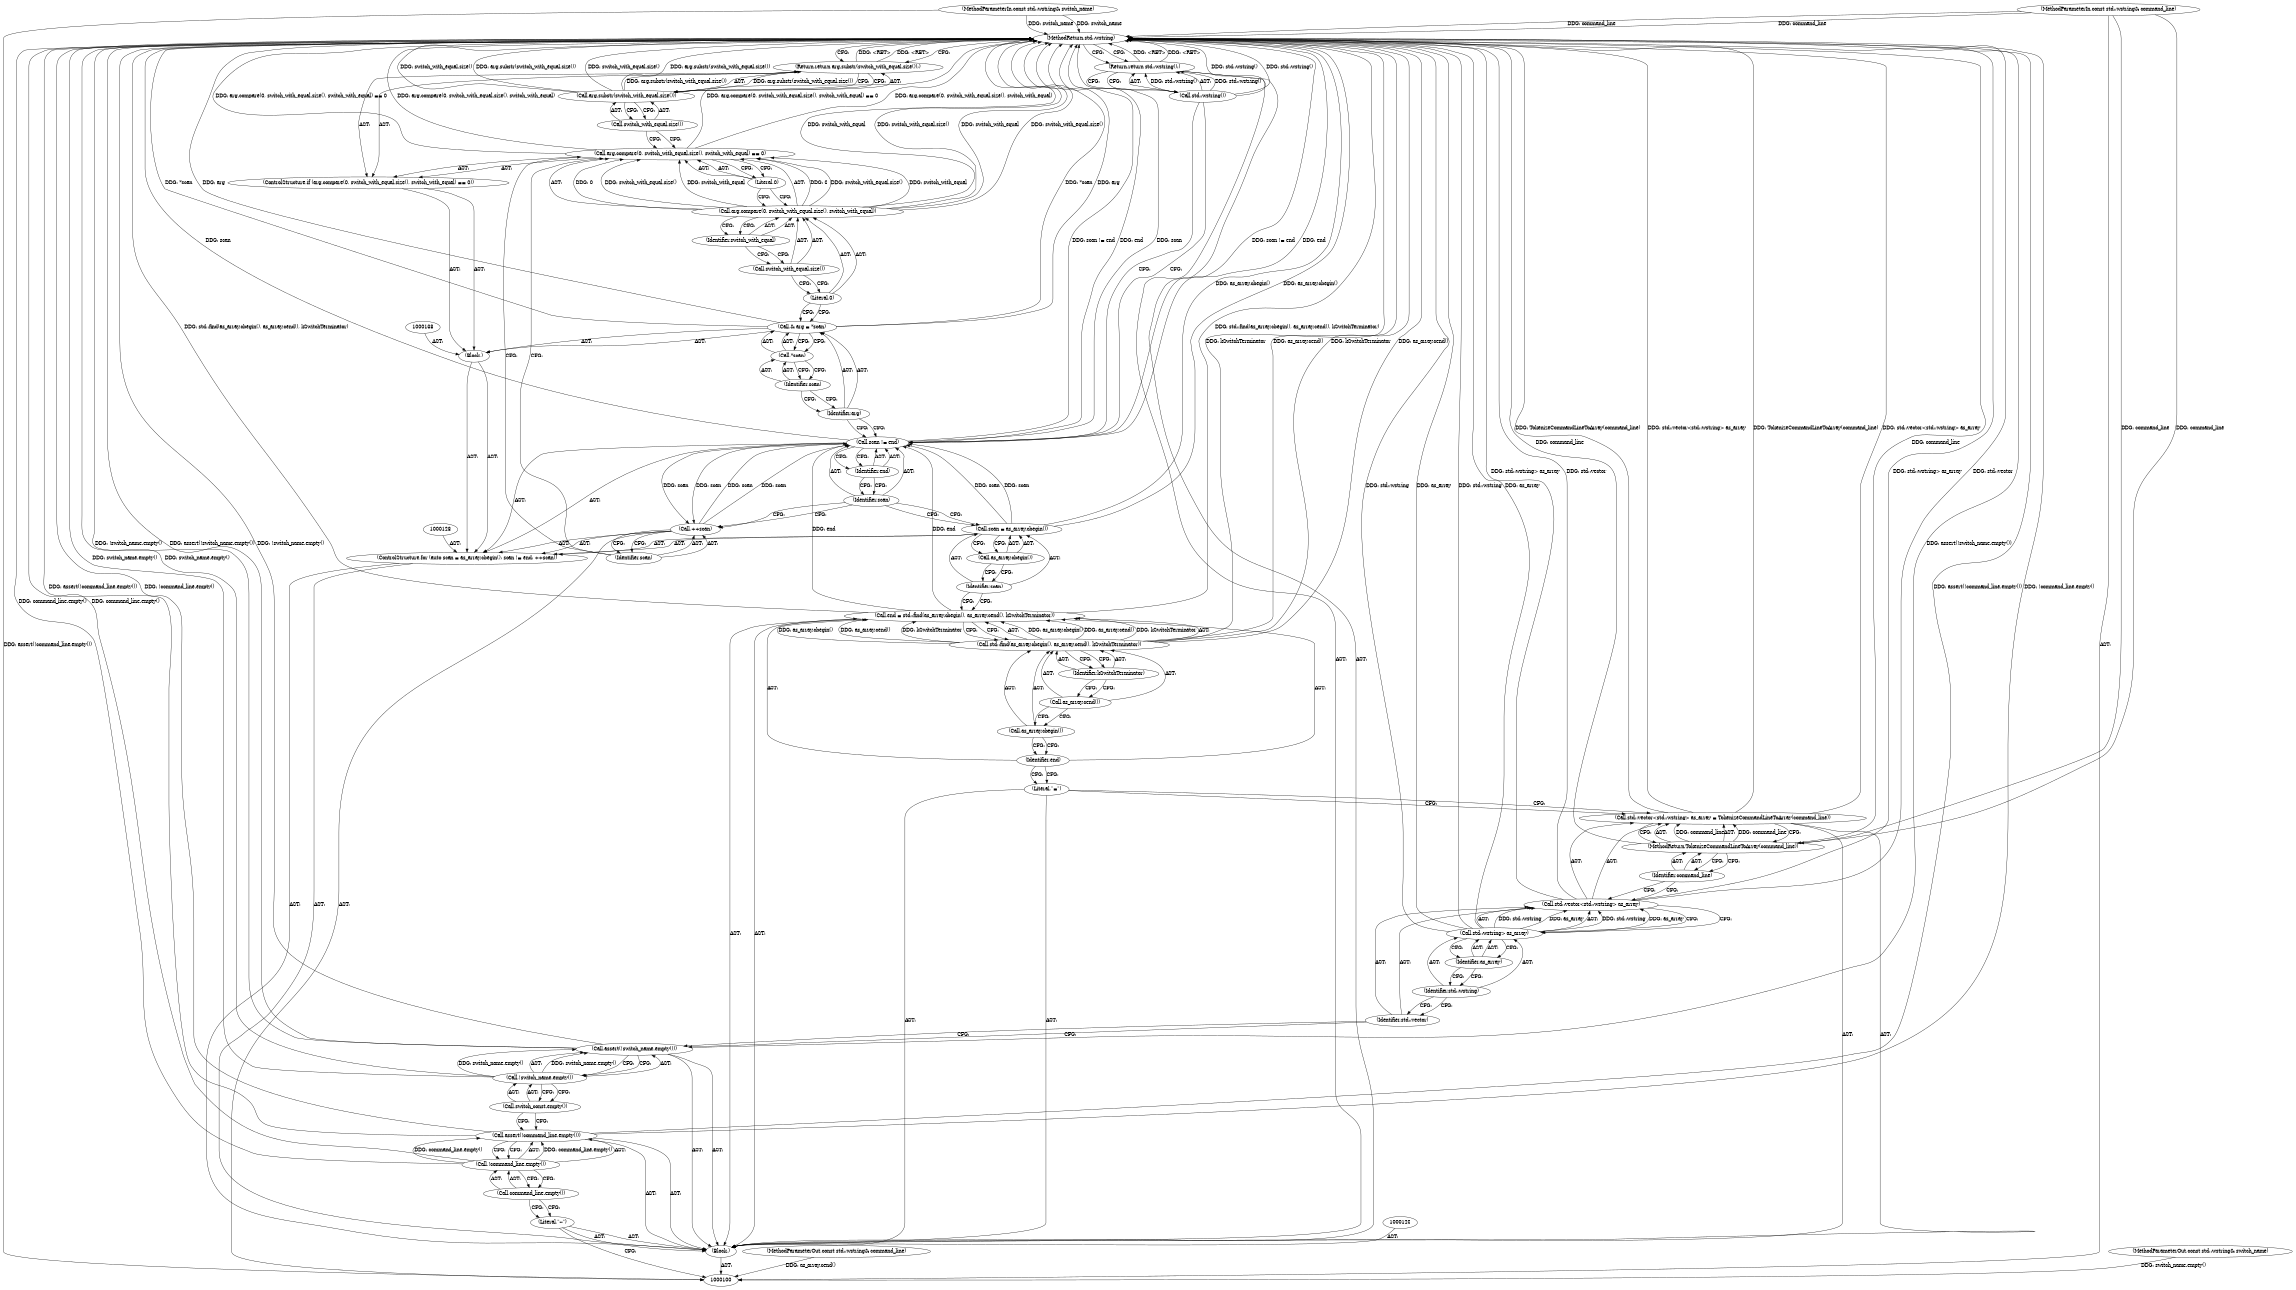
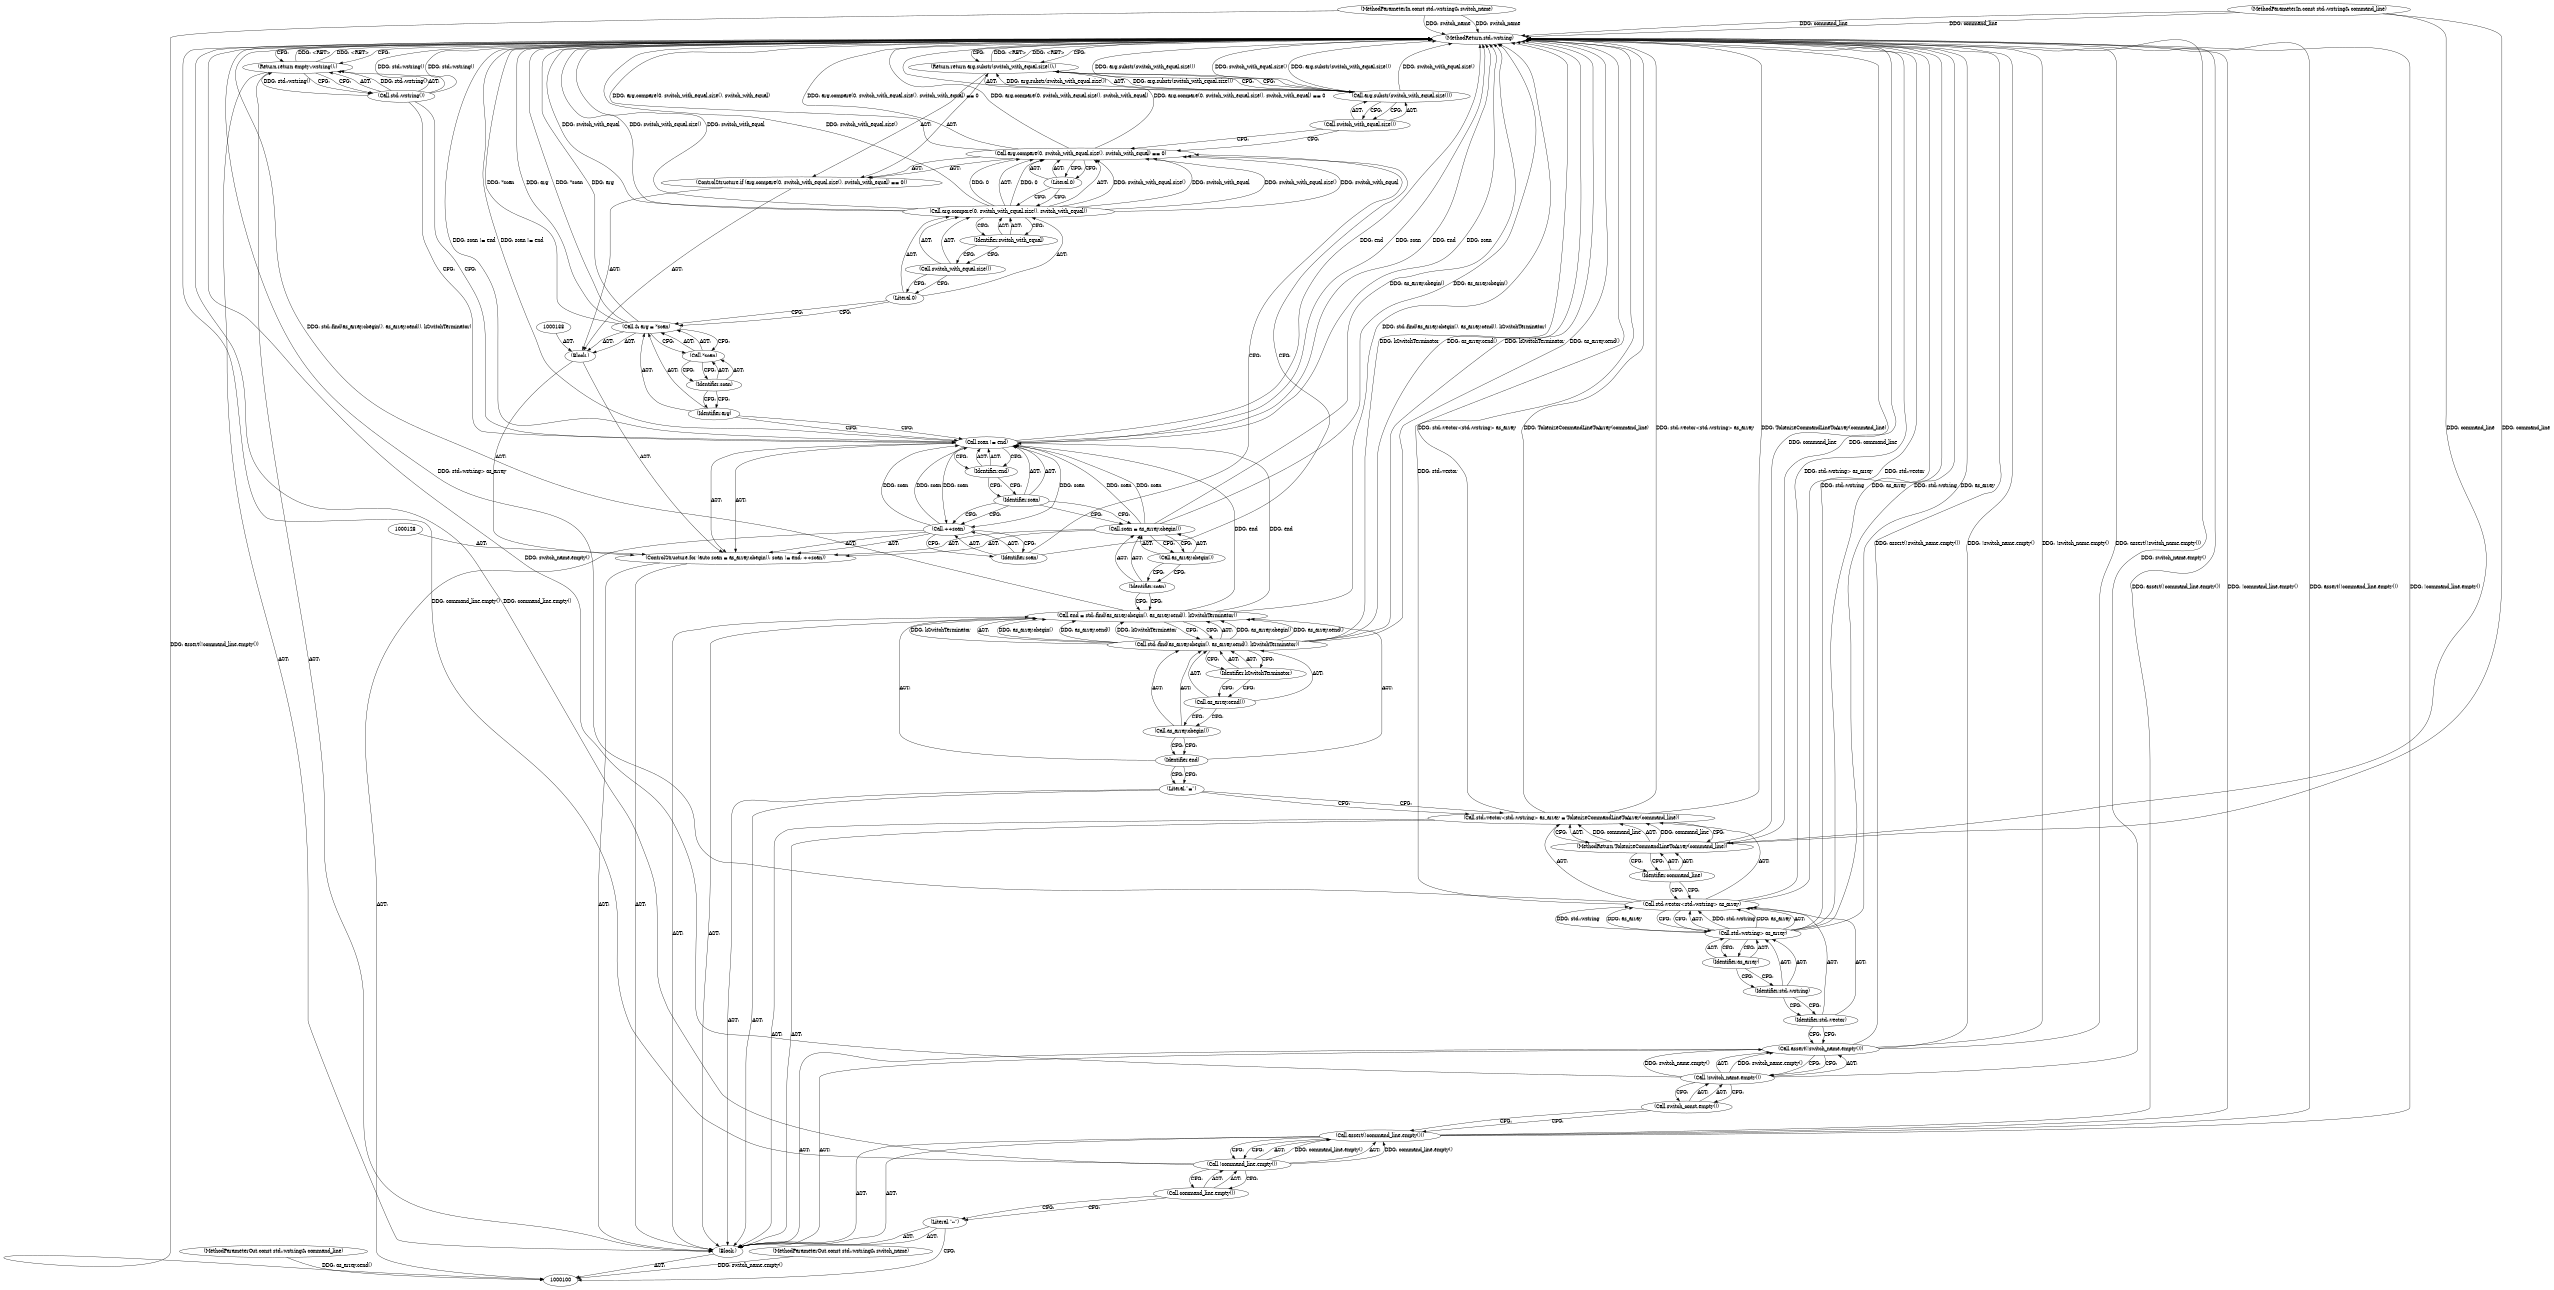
(1145, 67) -> (298, 67)
(1400, 1223) -> none
(2039, 1258) -> none
